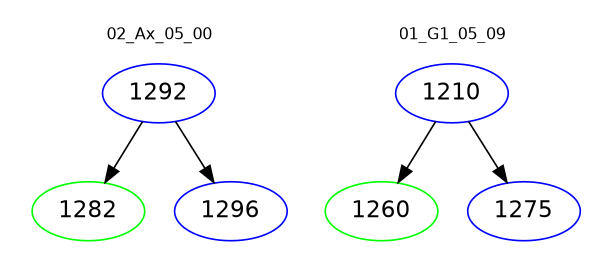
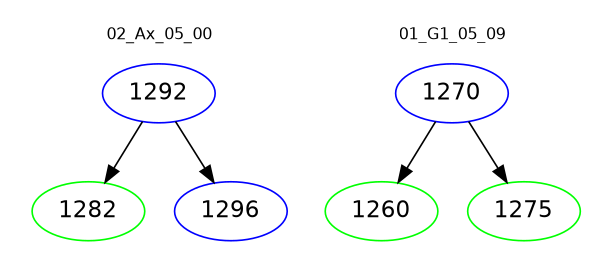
(452, 93) -> (452, 93)
(524, 211) -> (524, 211)
